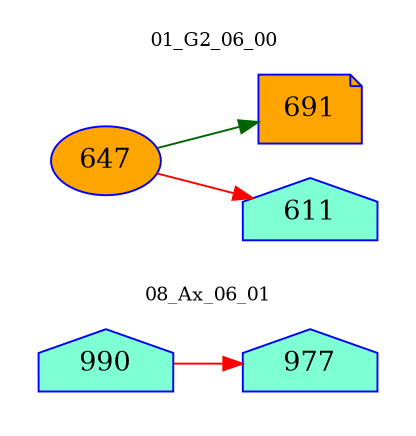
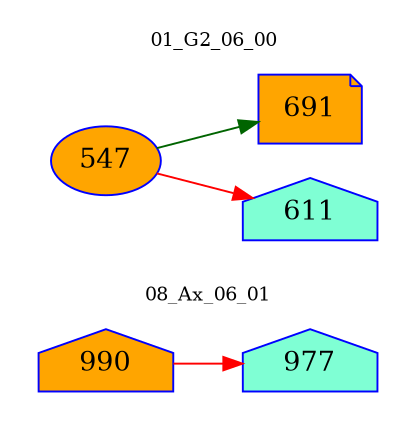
(106, 161) -> (106, 161)
(106, 364) -> (106, 364)
